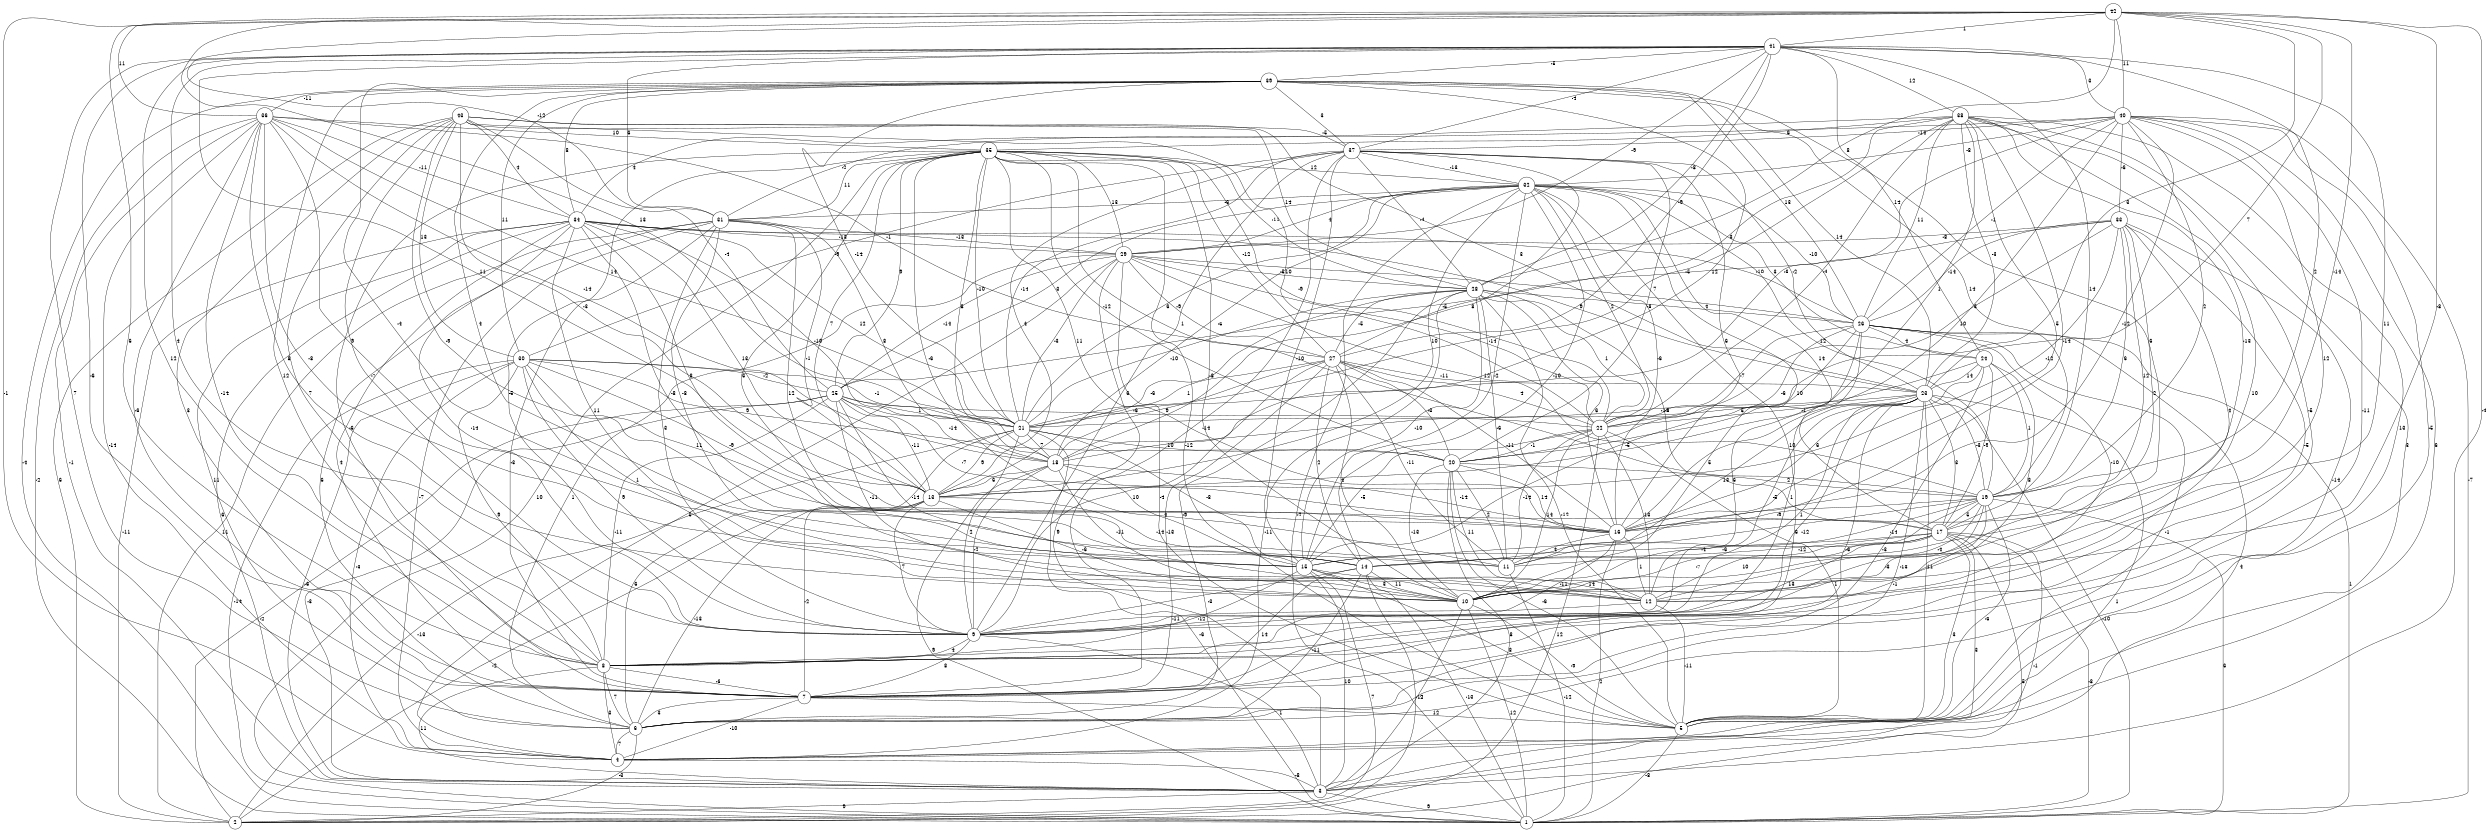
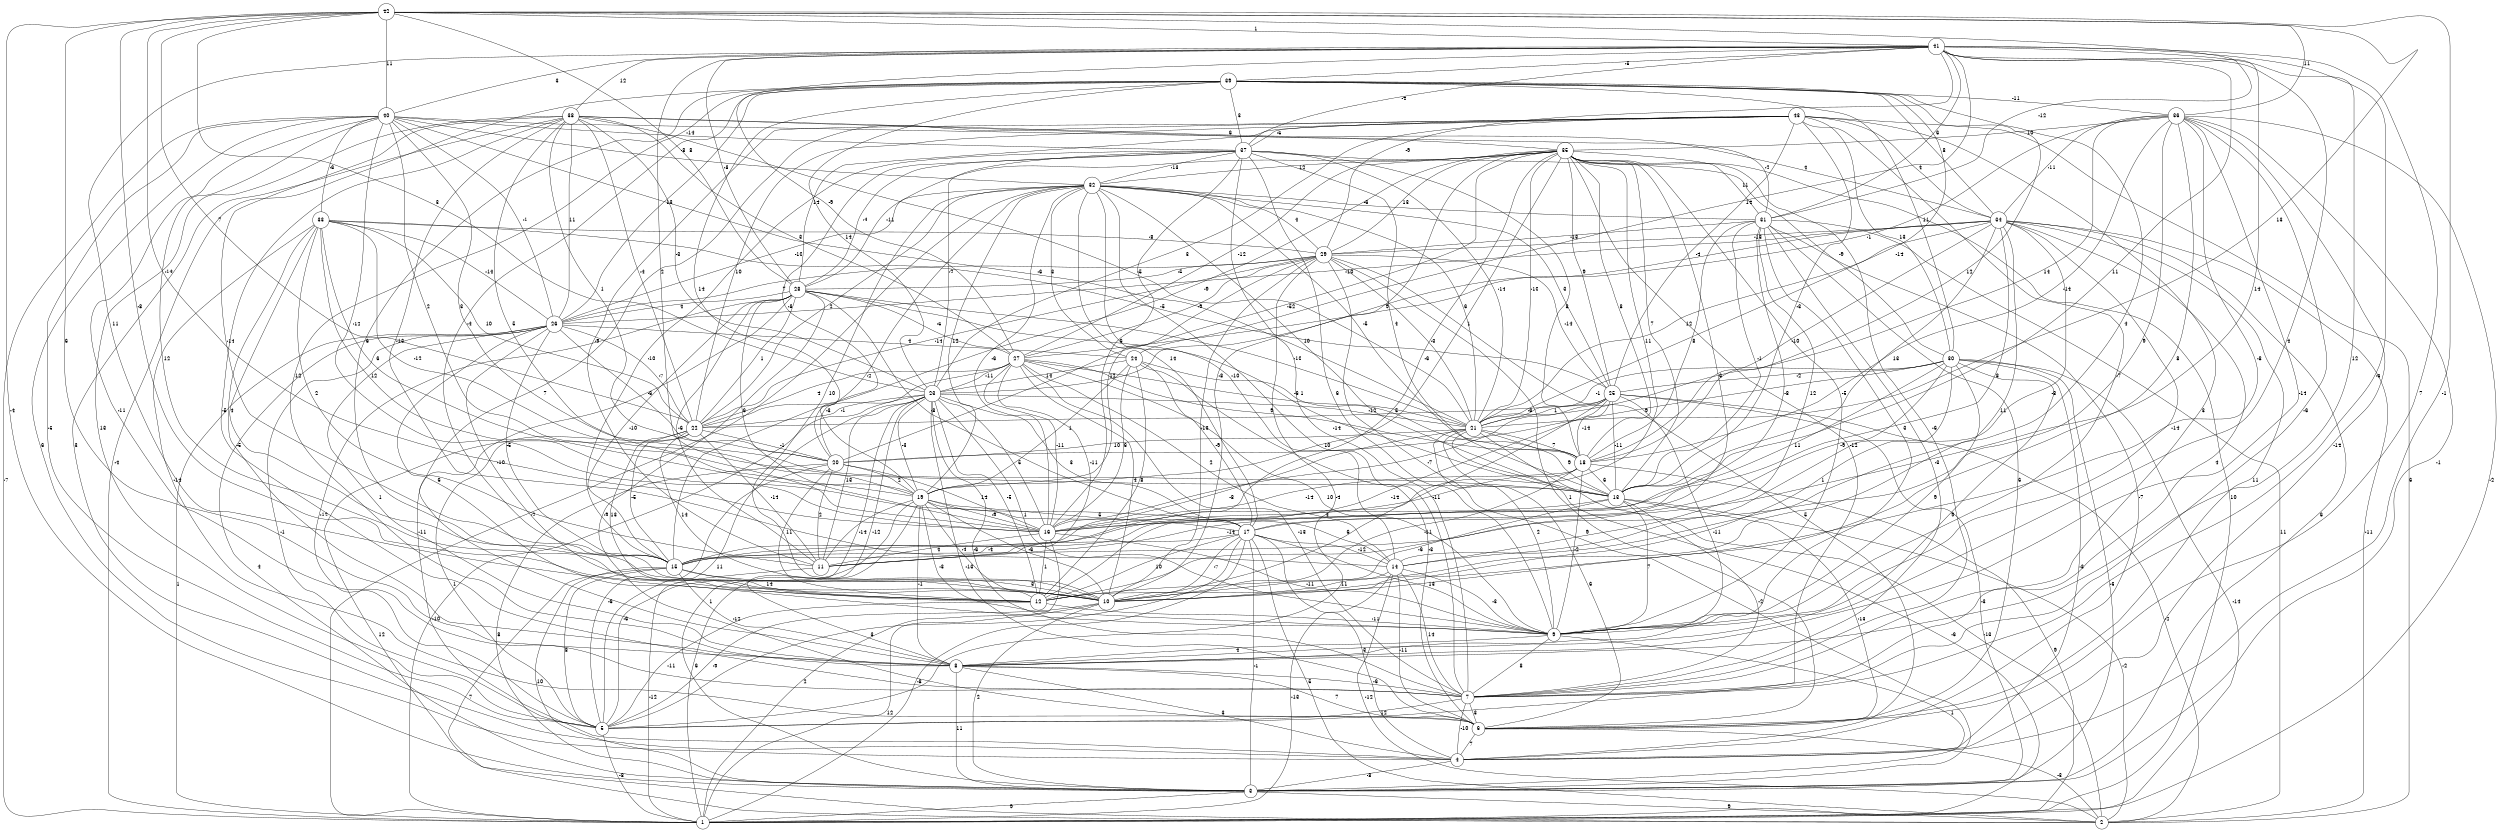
(1107, 307) -> (1291, 307)
(1410, 532) -> (1201, 414)
(1795, 612) -> none
